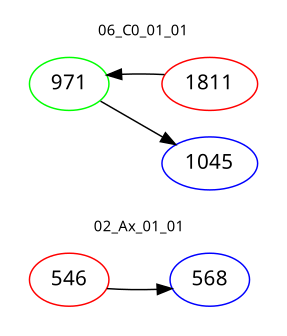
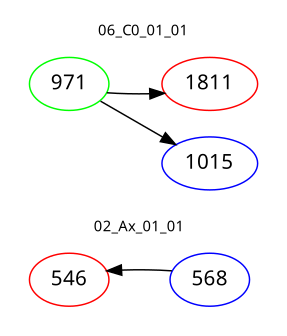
(143, 74) -> (128, 94)
(210, 163) -> (210, 163)
(132, 290) -> (147, 270)
